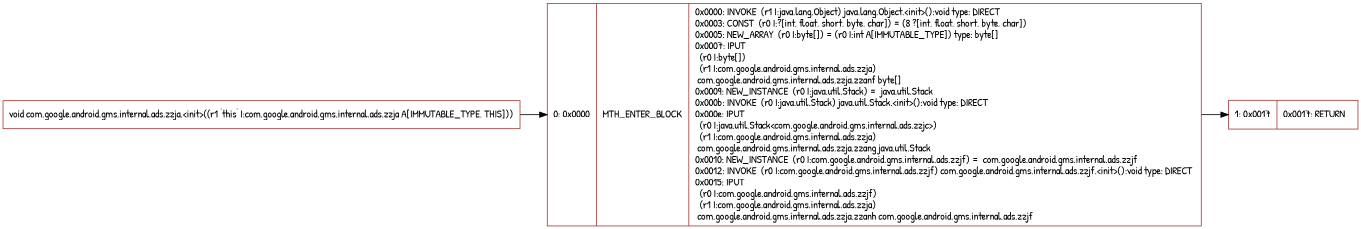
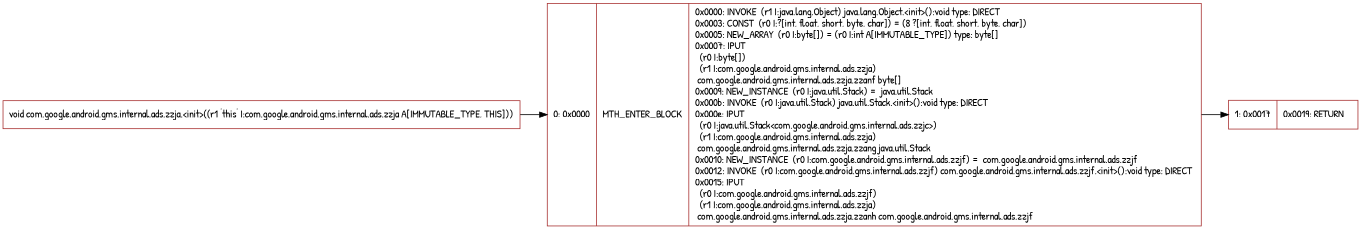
(1317, 114) -> (1317, 114)
